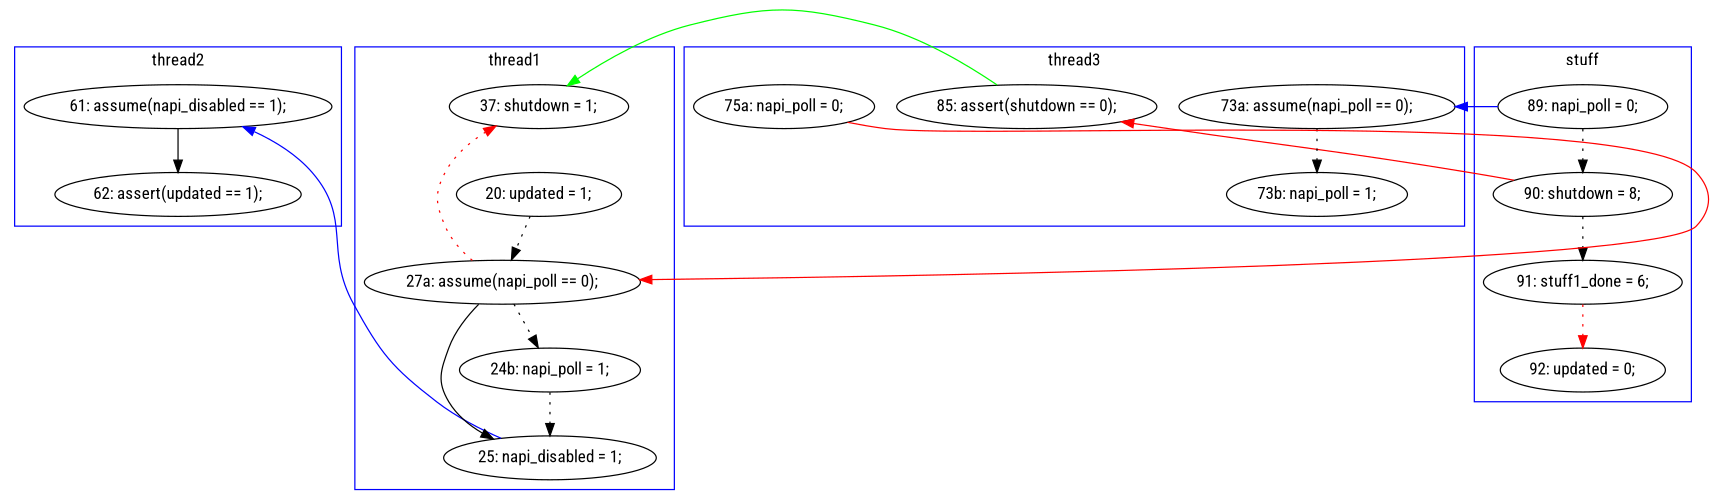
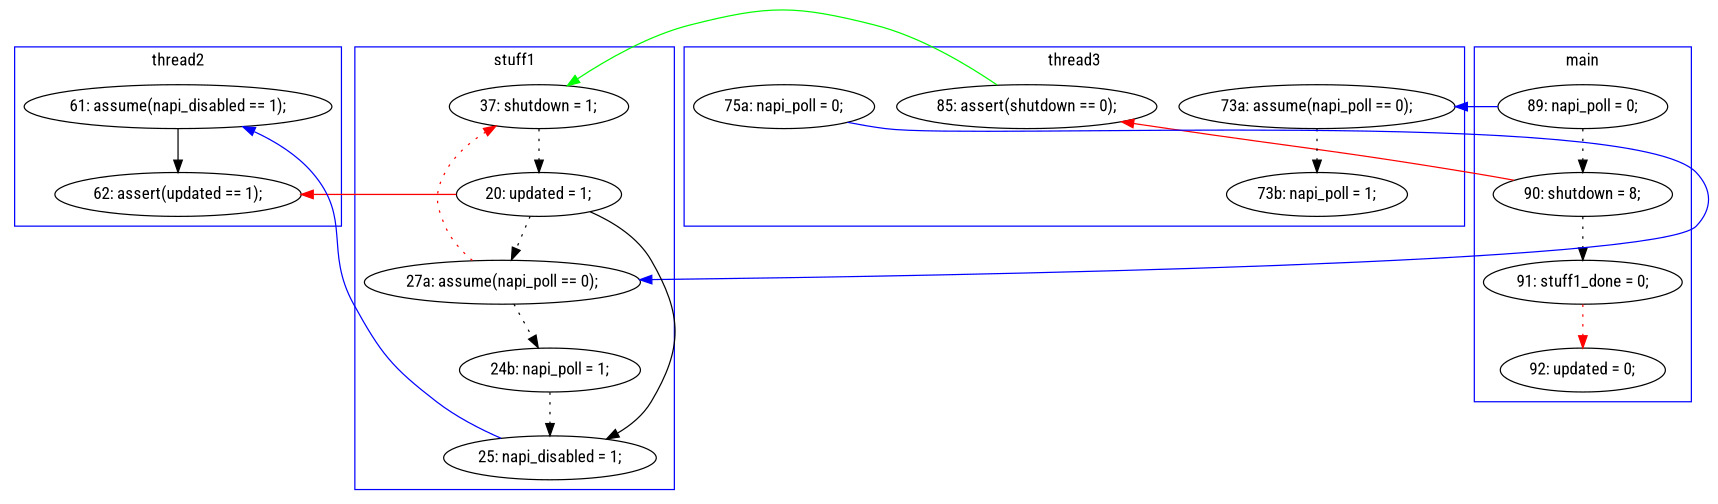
(515, 61) -> (515, 61)
(1583, 61) -> (1583, 61)
none -> (539, 145)
none -> (385, 194)
(1632, 242) -> (1632, 242)
(1583, 282) -> (1583, 282)
(442, 372) -> (665, 288)
